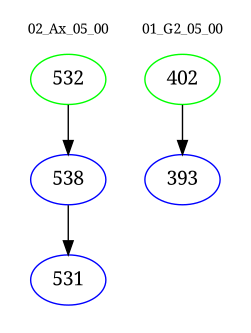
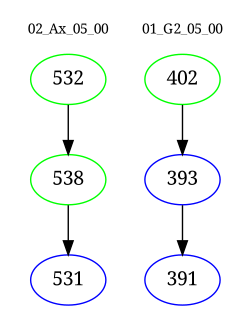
(68, 180) -> (68, 180)
none -> (182, 280)
